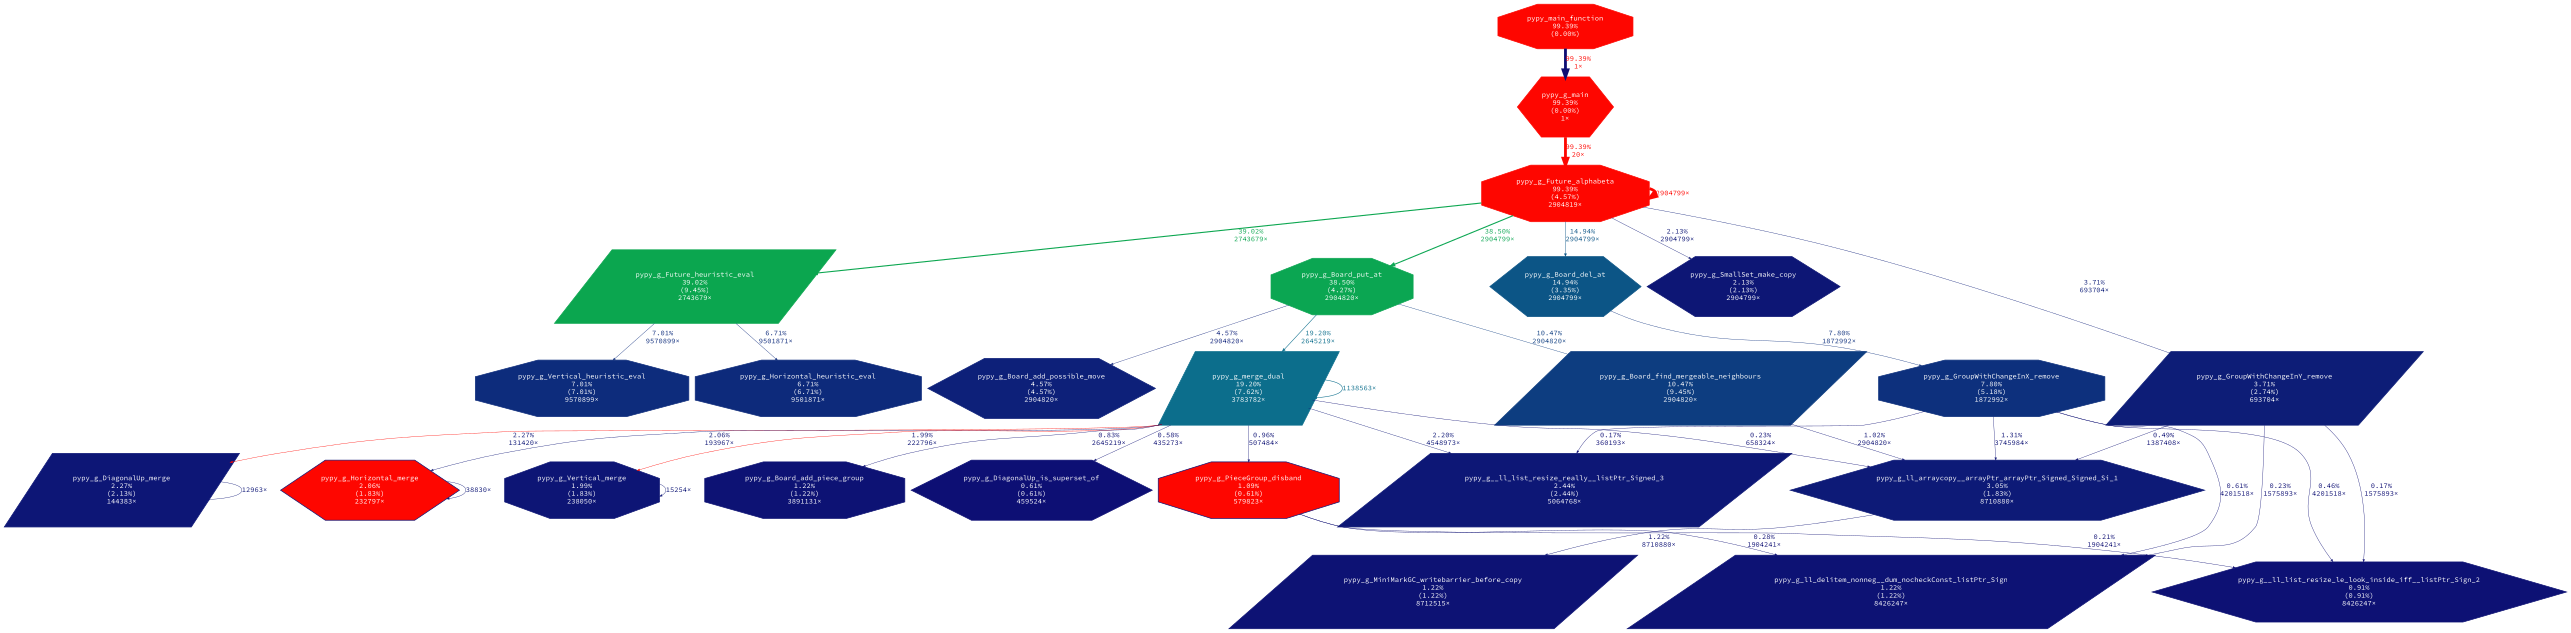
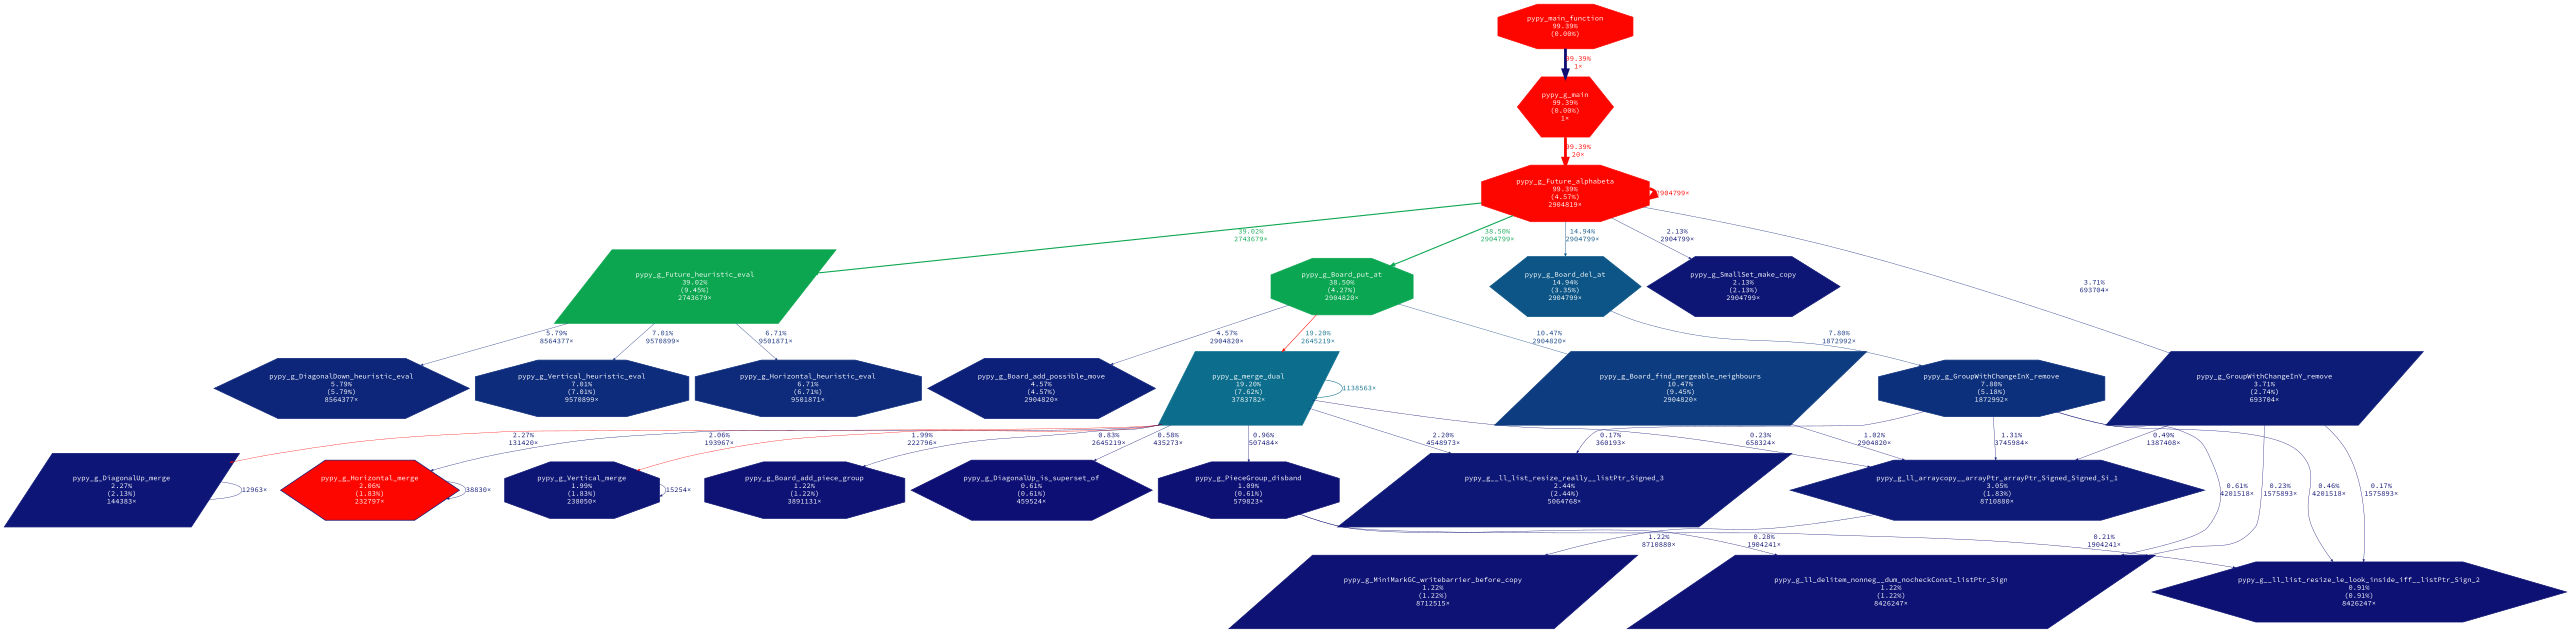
(1300, 332) -> (1300, 332)
none -> (342, 388)
(1249, 490) -> (1249, 490)
